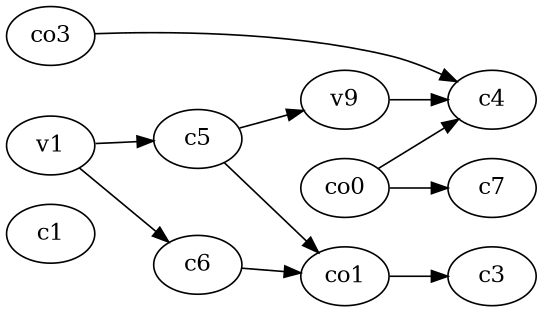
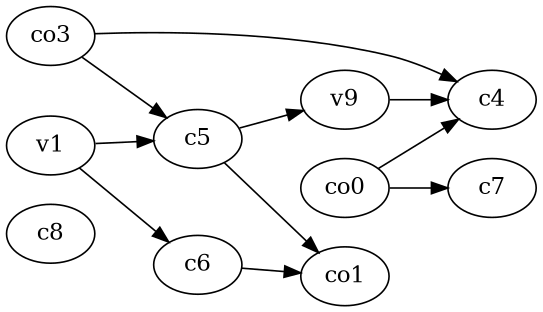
none -> (117, 83)
(51, 234) -> (51, 234)
(492, 276) -> none
